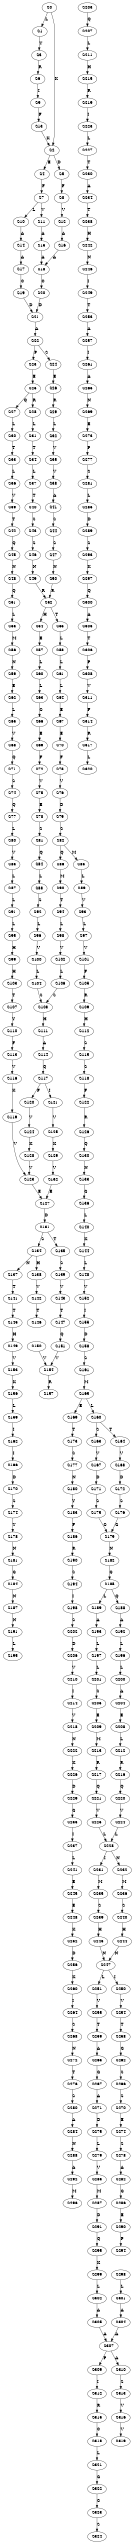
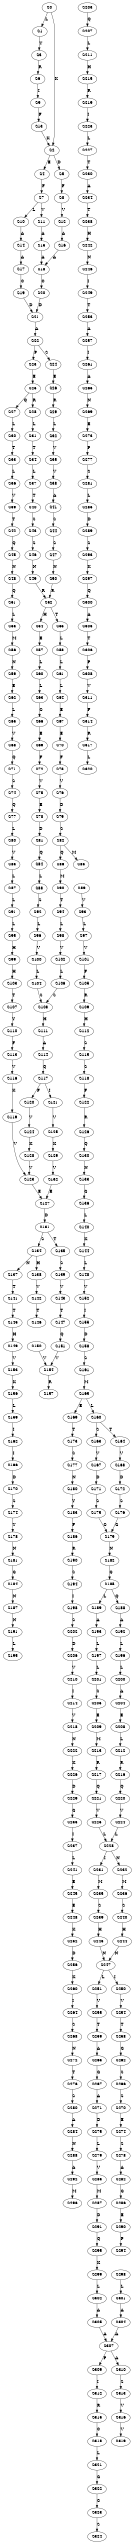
(41, 829) -> (41, 829)
(81, 875) -> none
